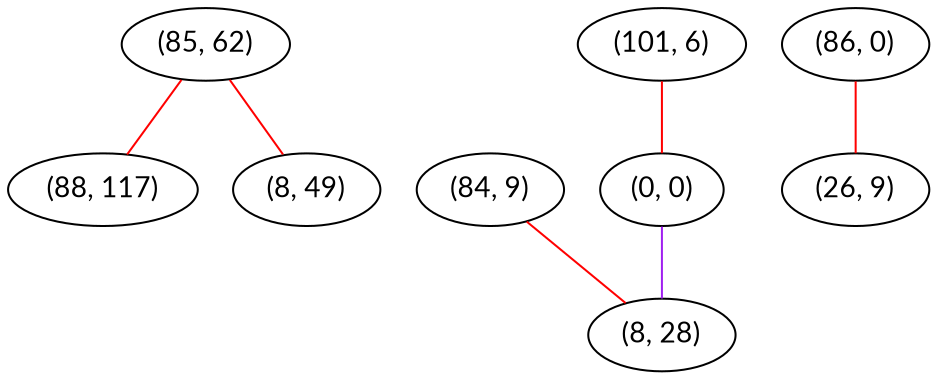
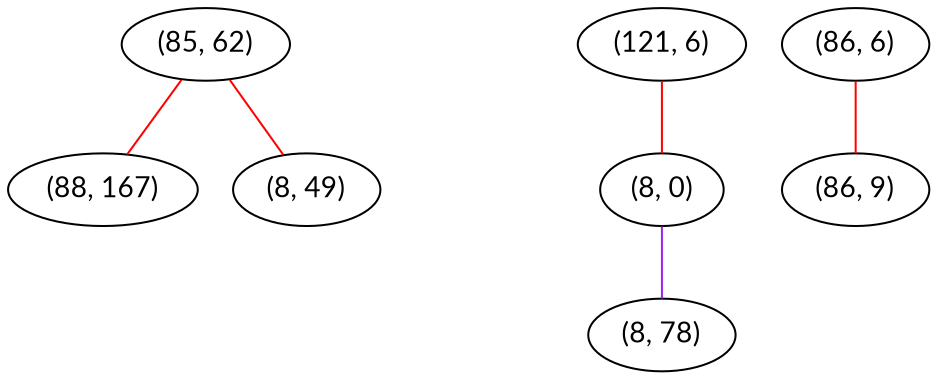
(662, 44) -> (662, 44)
(856, 44) -> (856, 44)
(103, 190) -> (103, 190)
(490, 190) -> none
(662, 190) -> (662, 190)
(856, 190) -> (856, 190)
(662, 335) -> (662, 335)
